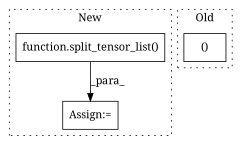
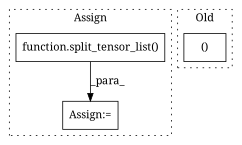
(90, 18) -> (90, 18)
